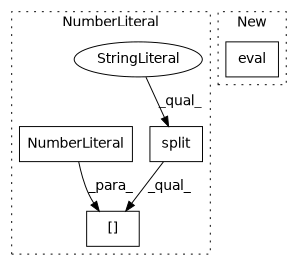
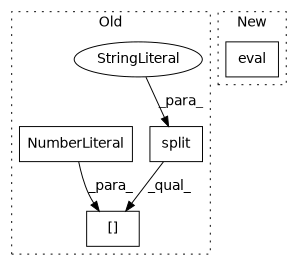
(111, 23) -> (111, 23)
(180, 102) -> (181, 102)
